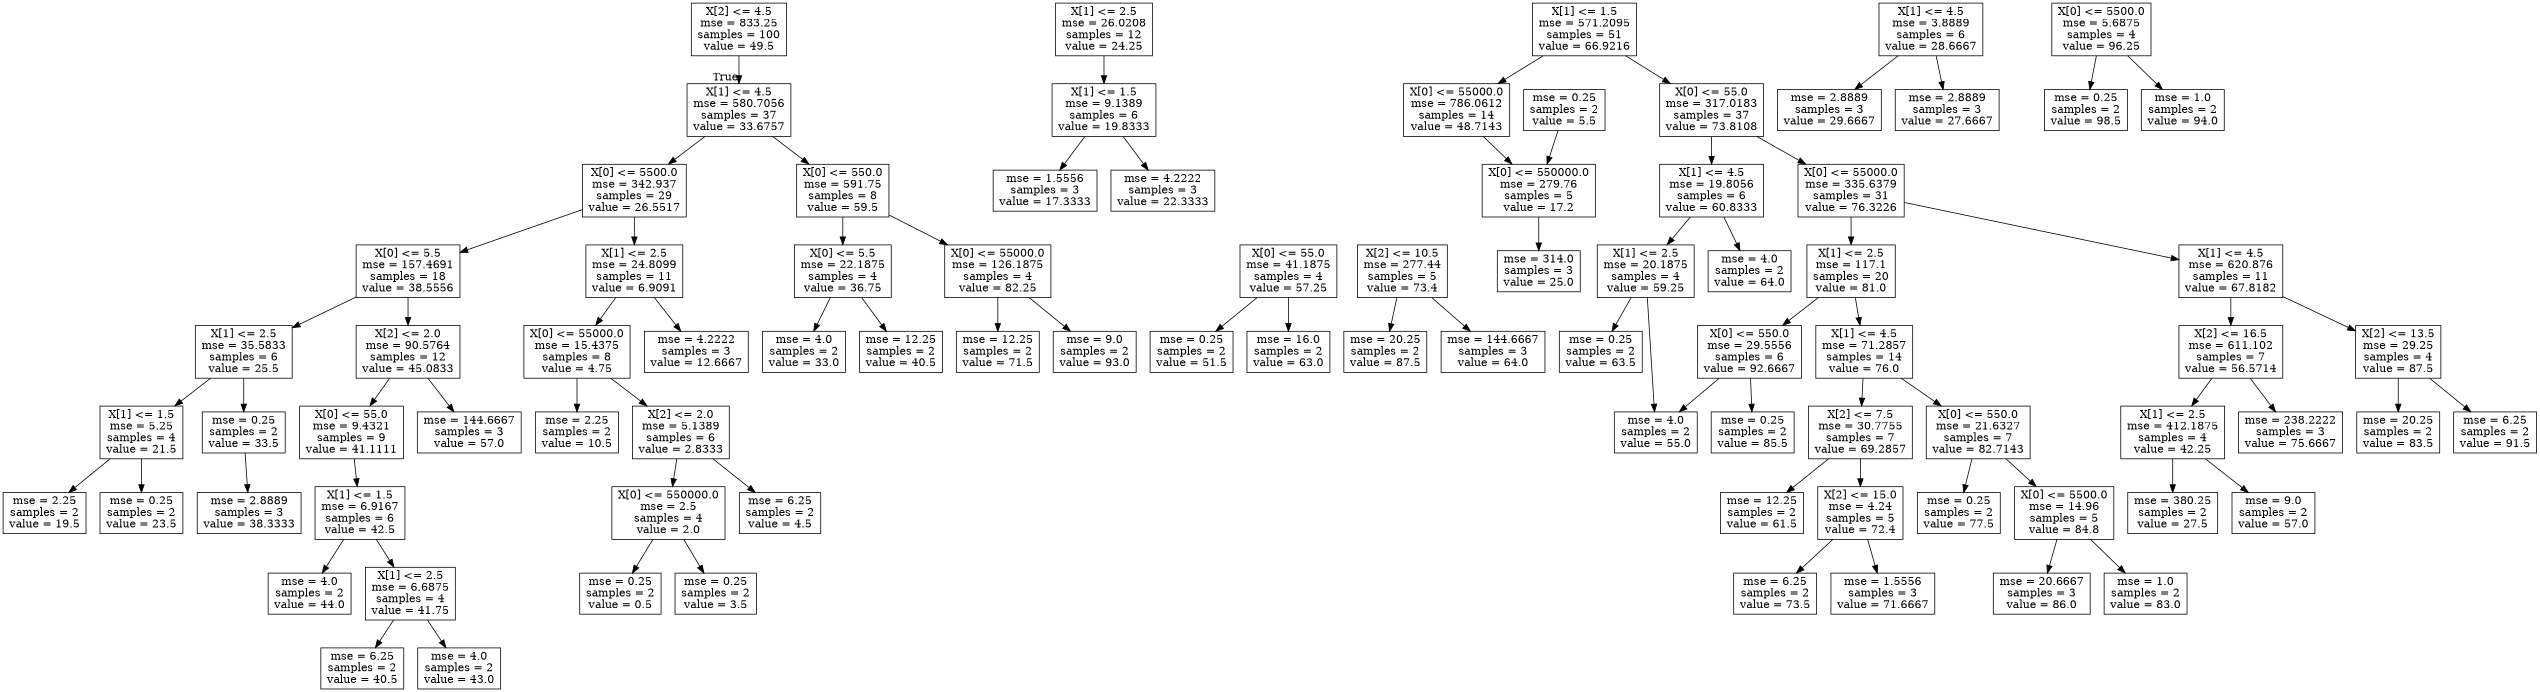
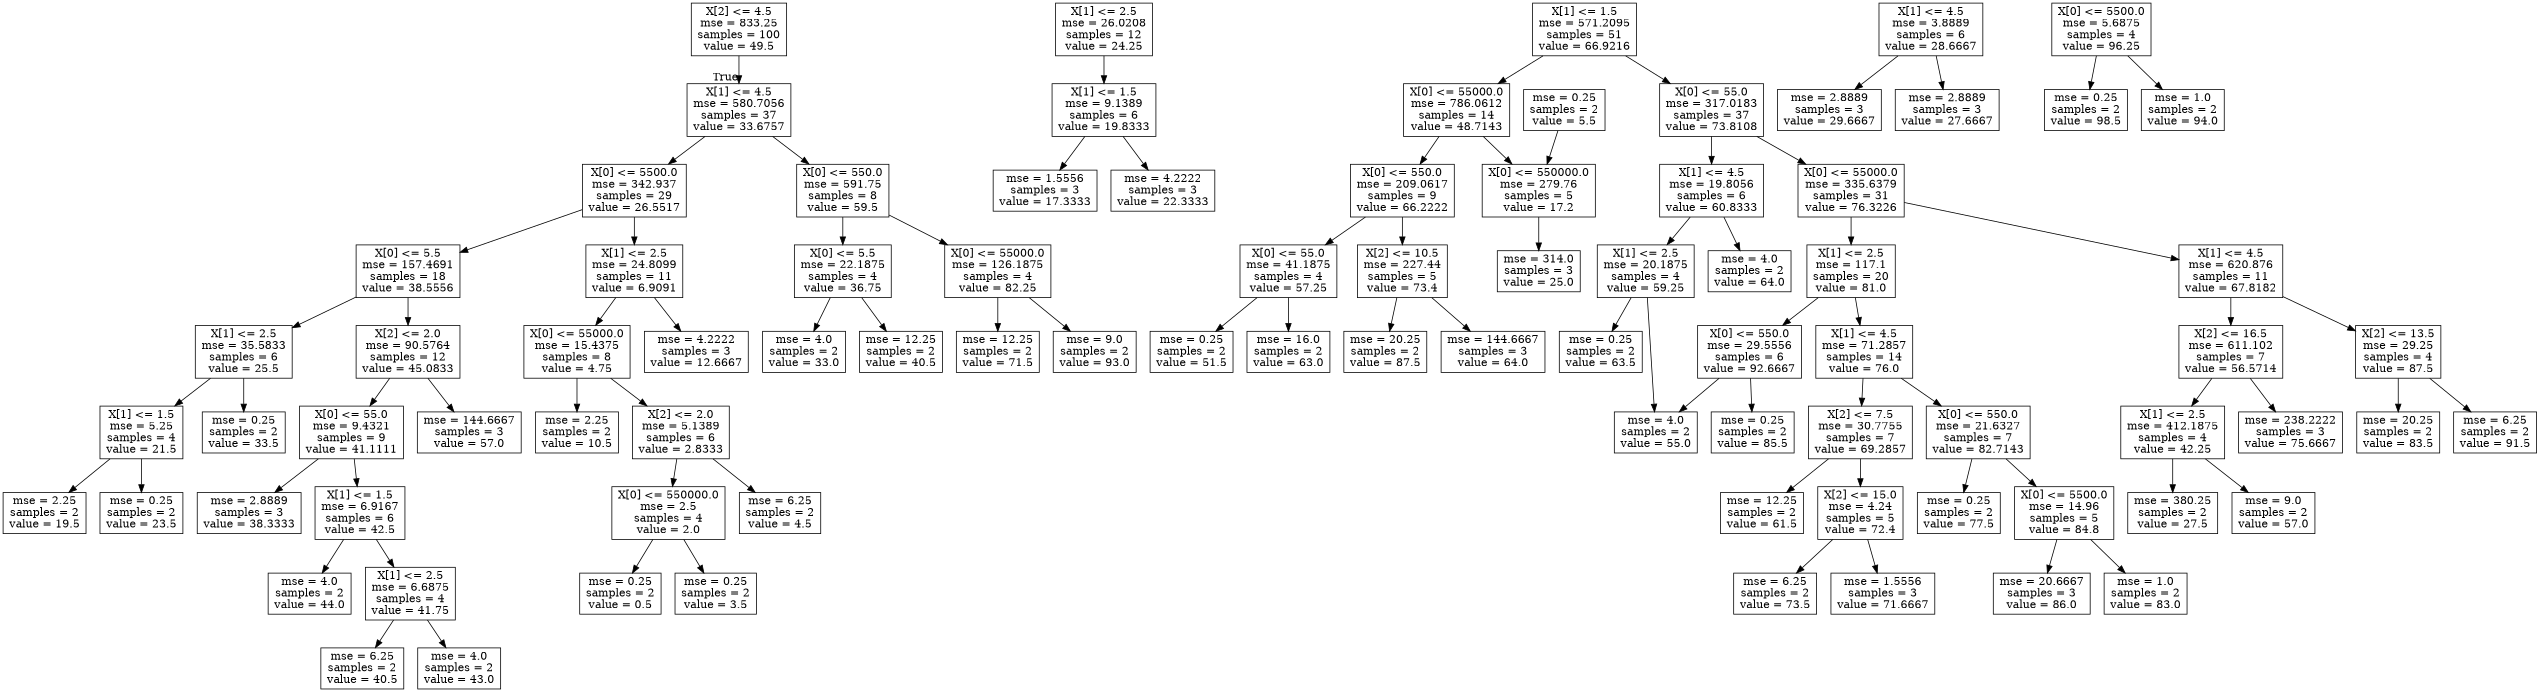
none -> (1402, 191)
(1402, 271) -> (1402, 271)
(246, 469) -> (300, 473)
